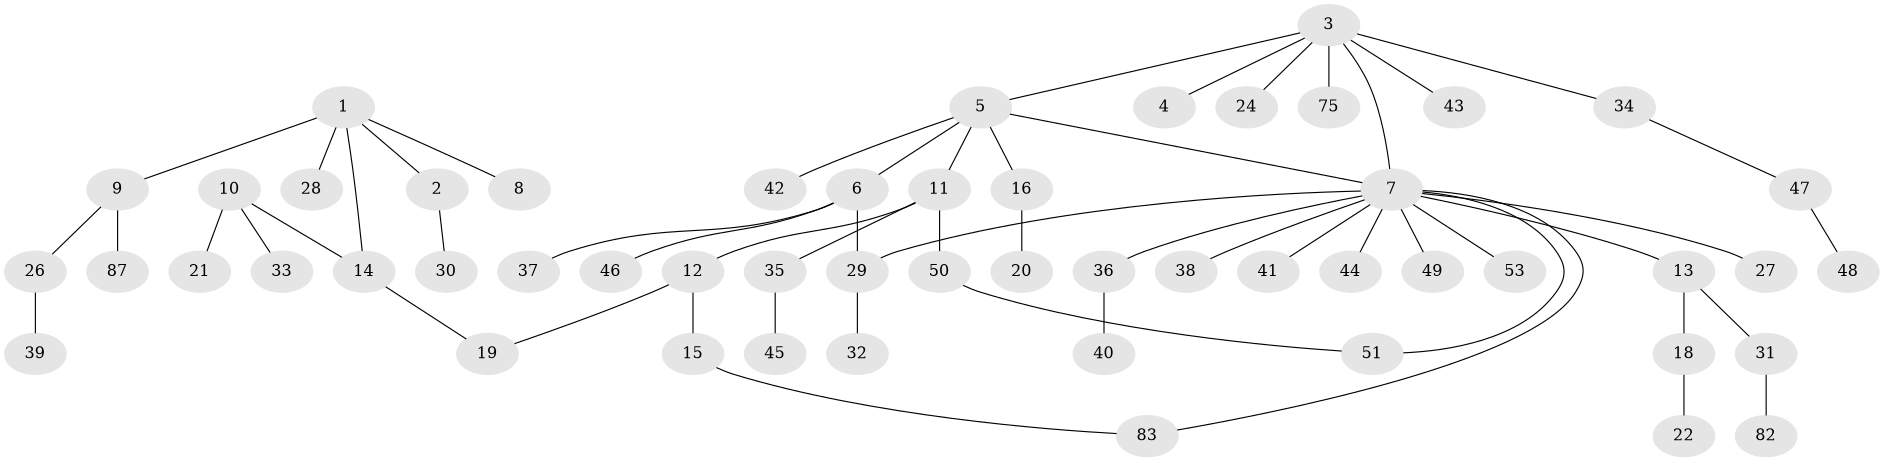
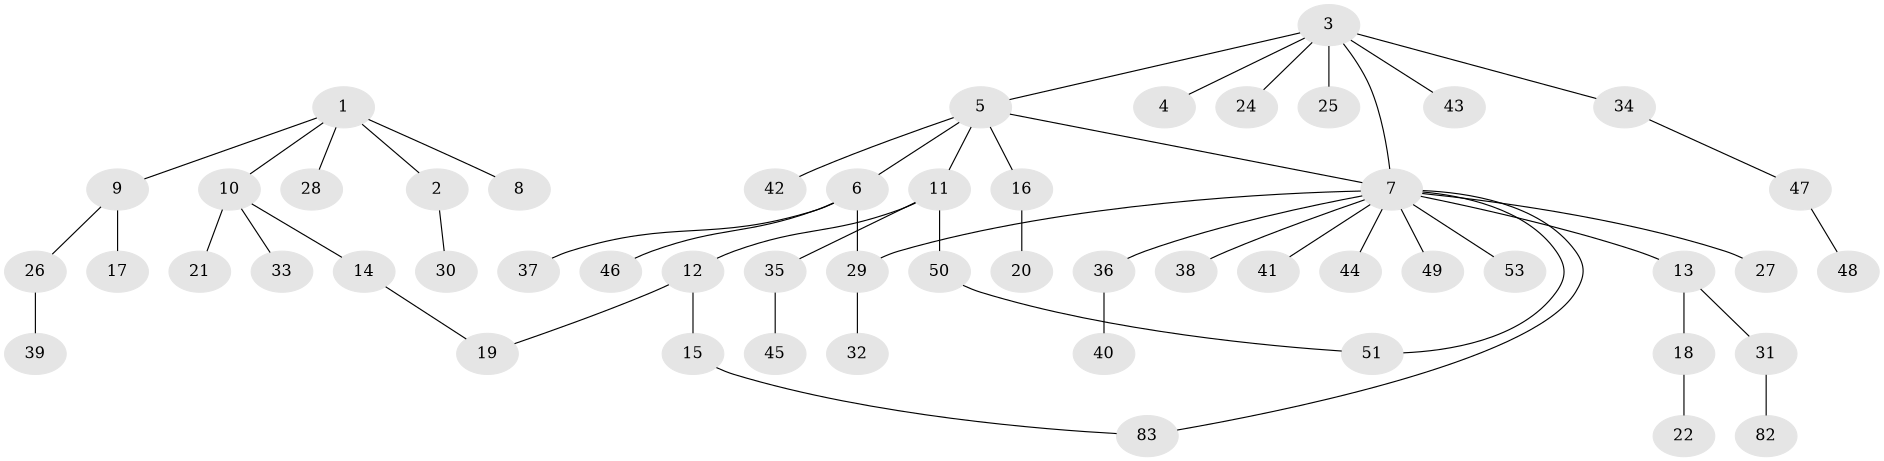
(1329, 107) -> (1329, 107)
(355, 189) -> (287, 148)
(118, 272) -> (118, 272)
